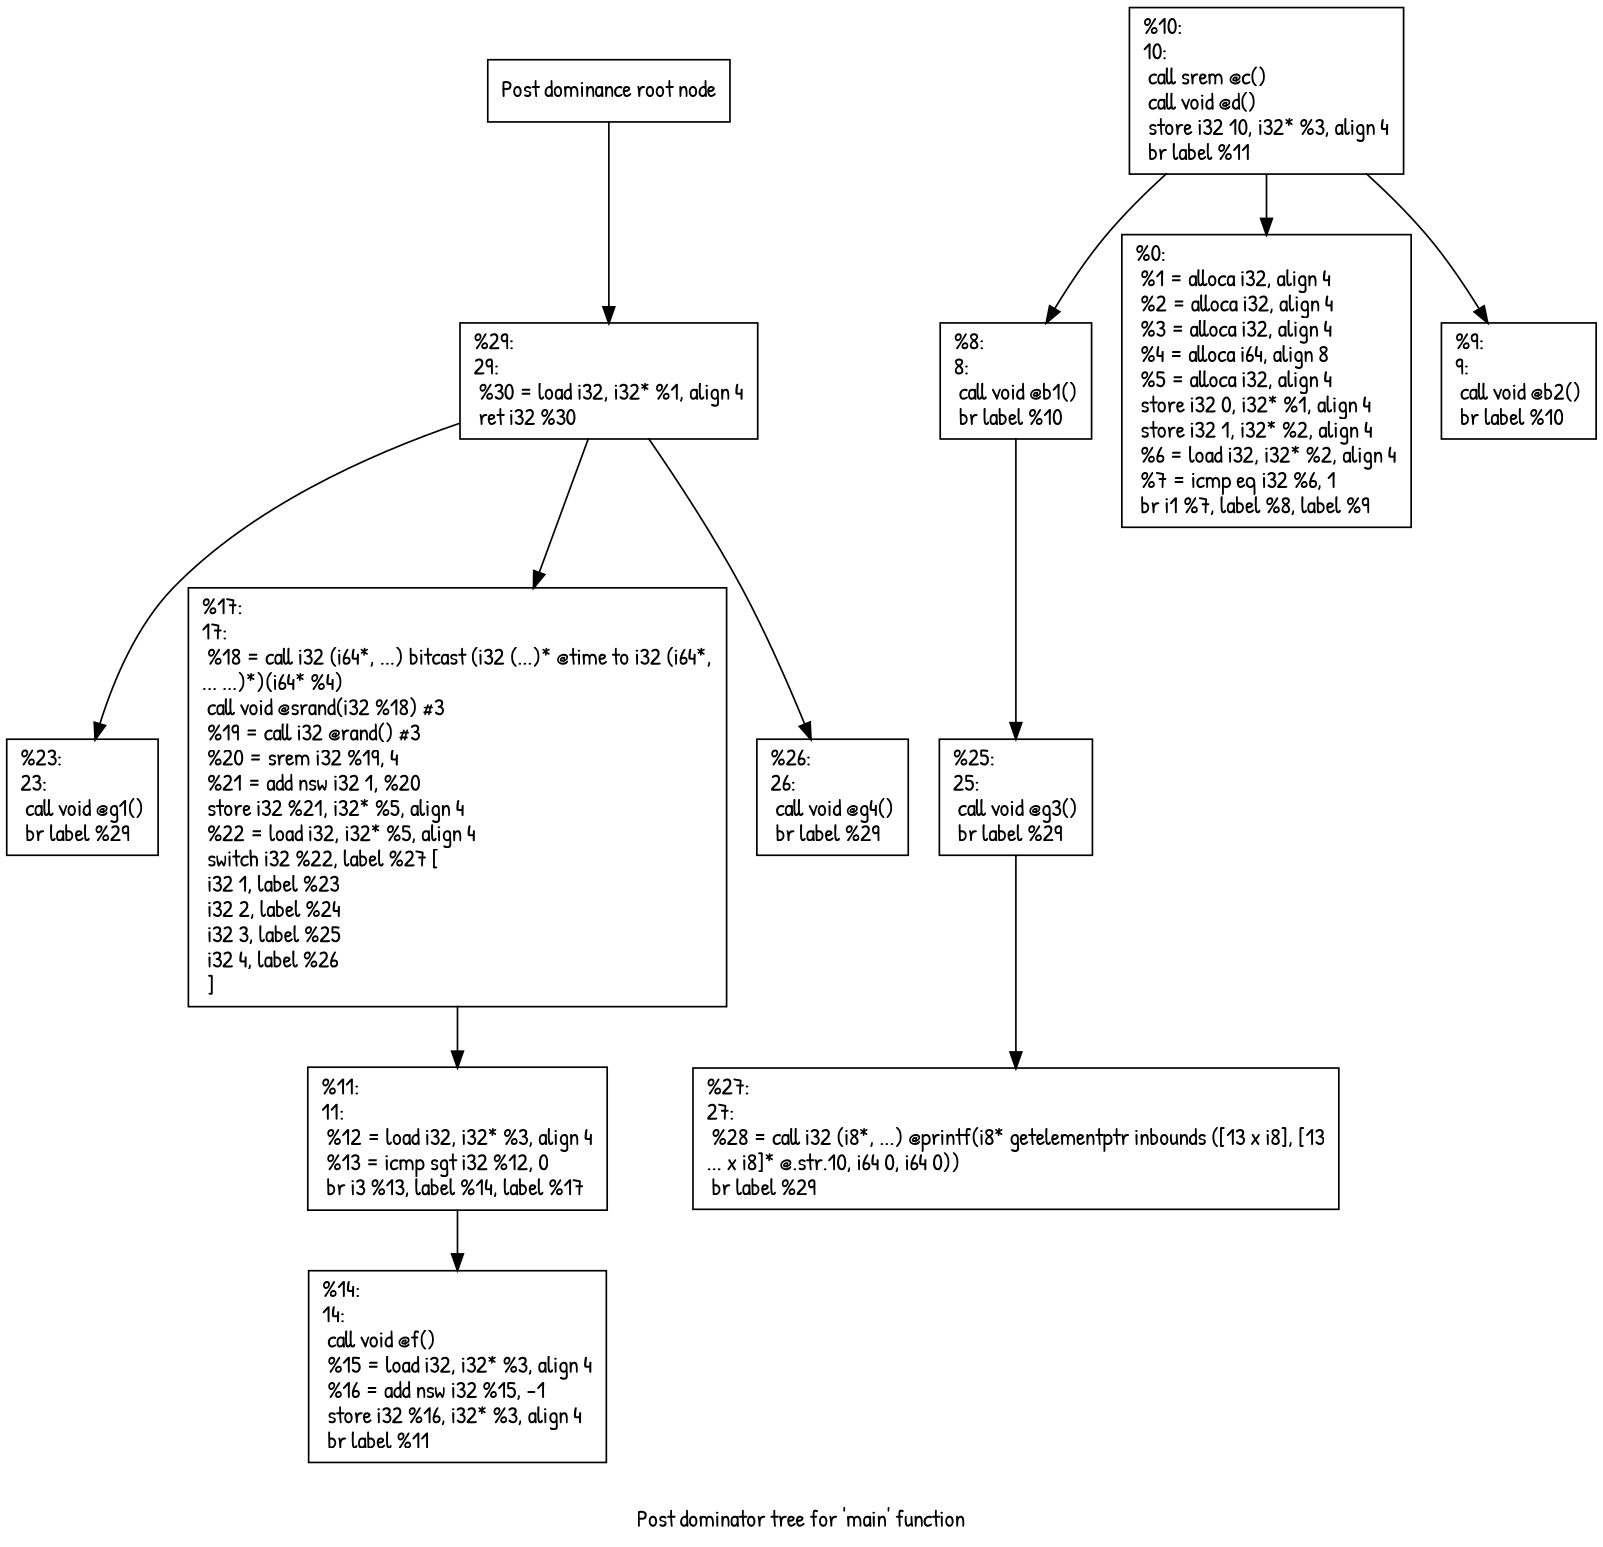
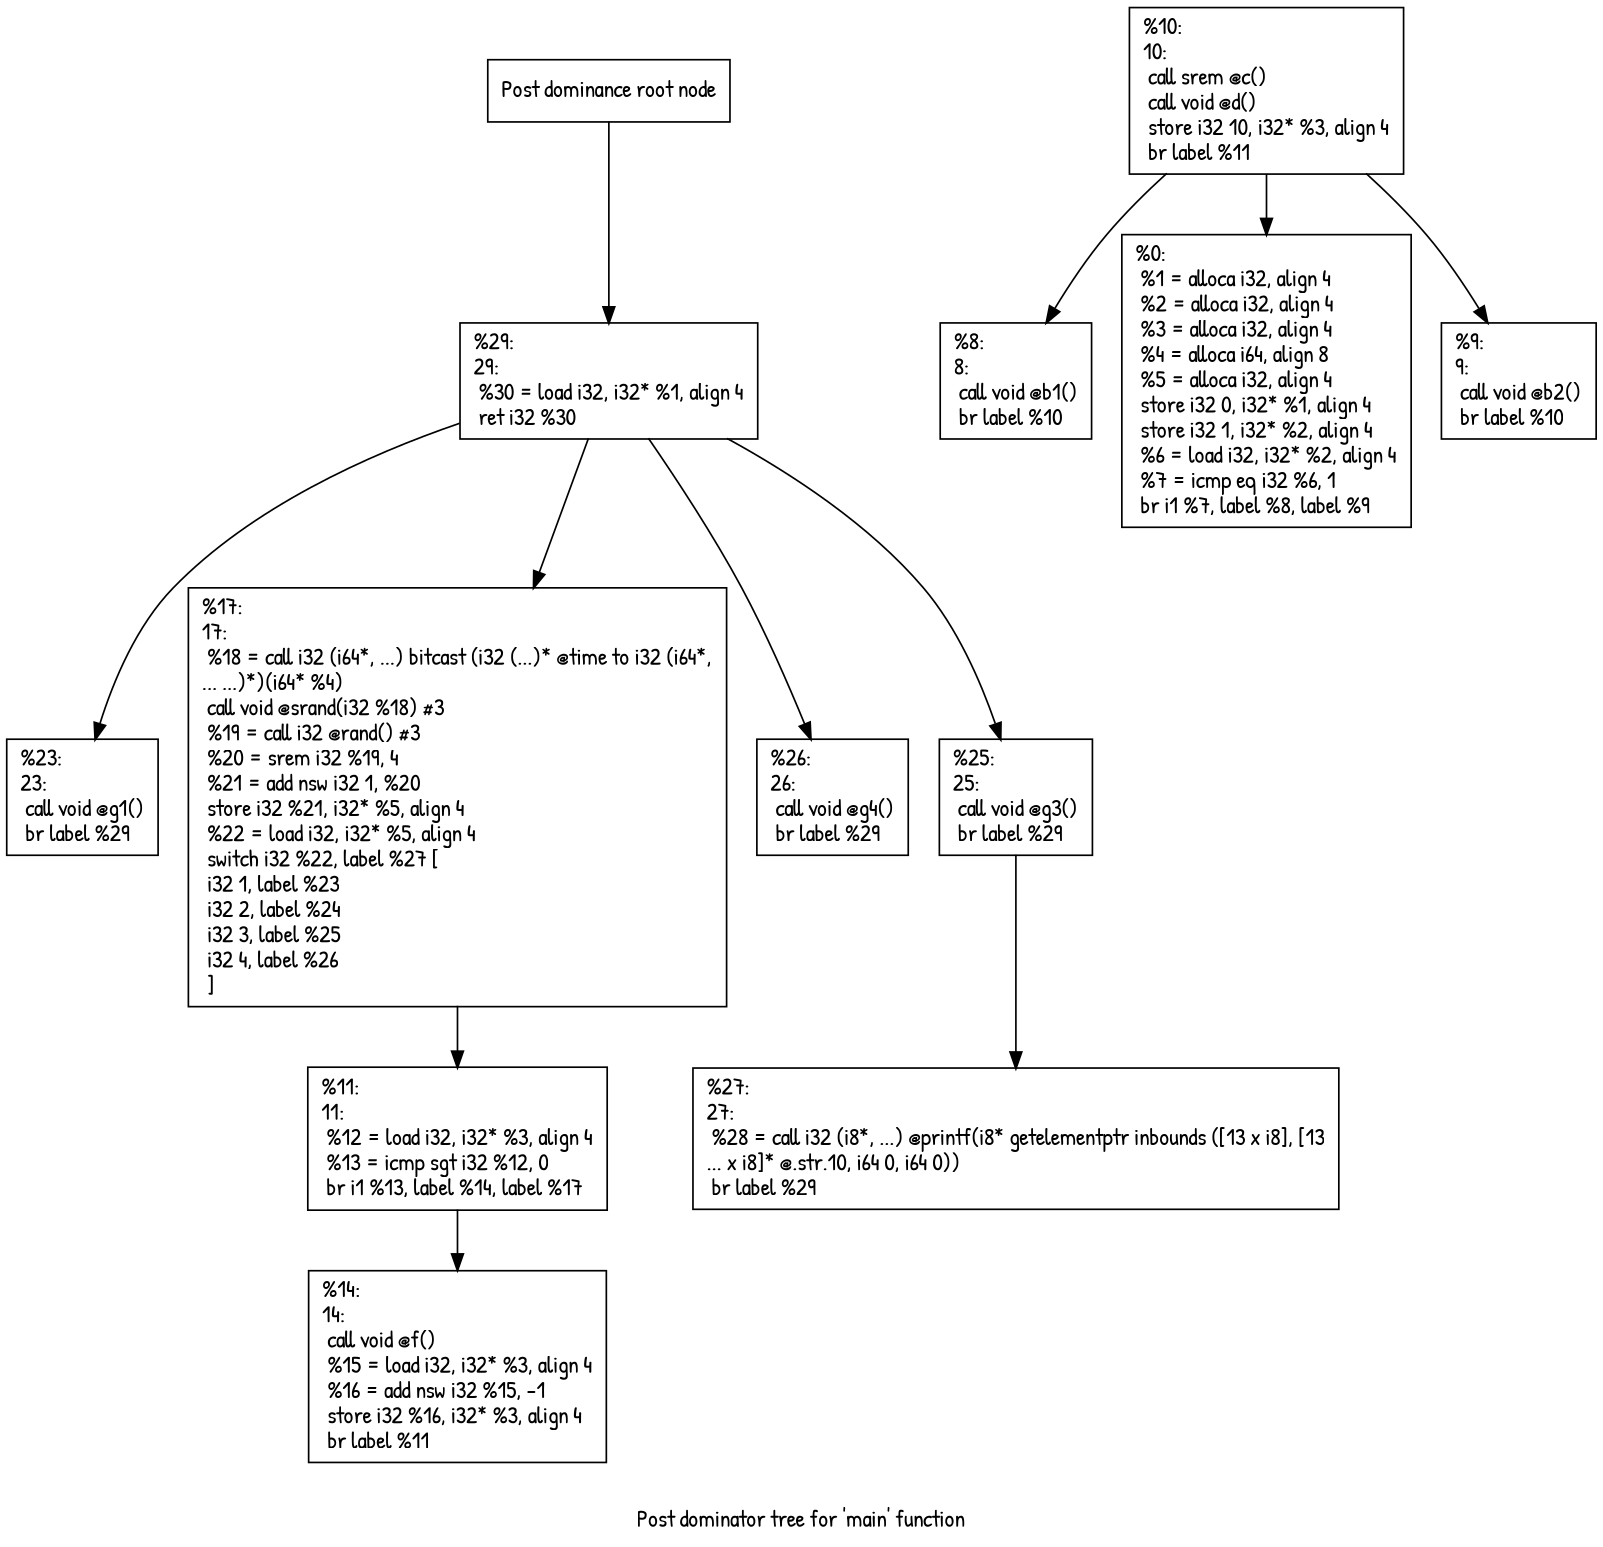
(1016, 580) -> (891, 554)
(453, 1188) -> (452, 1188)
